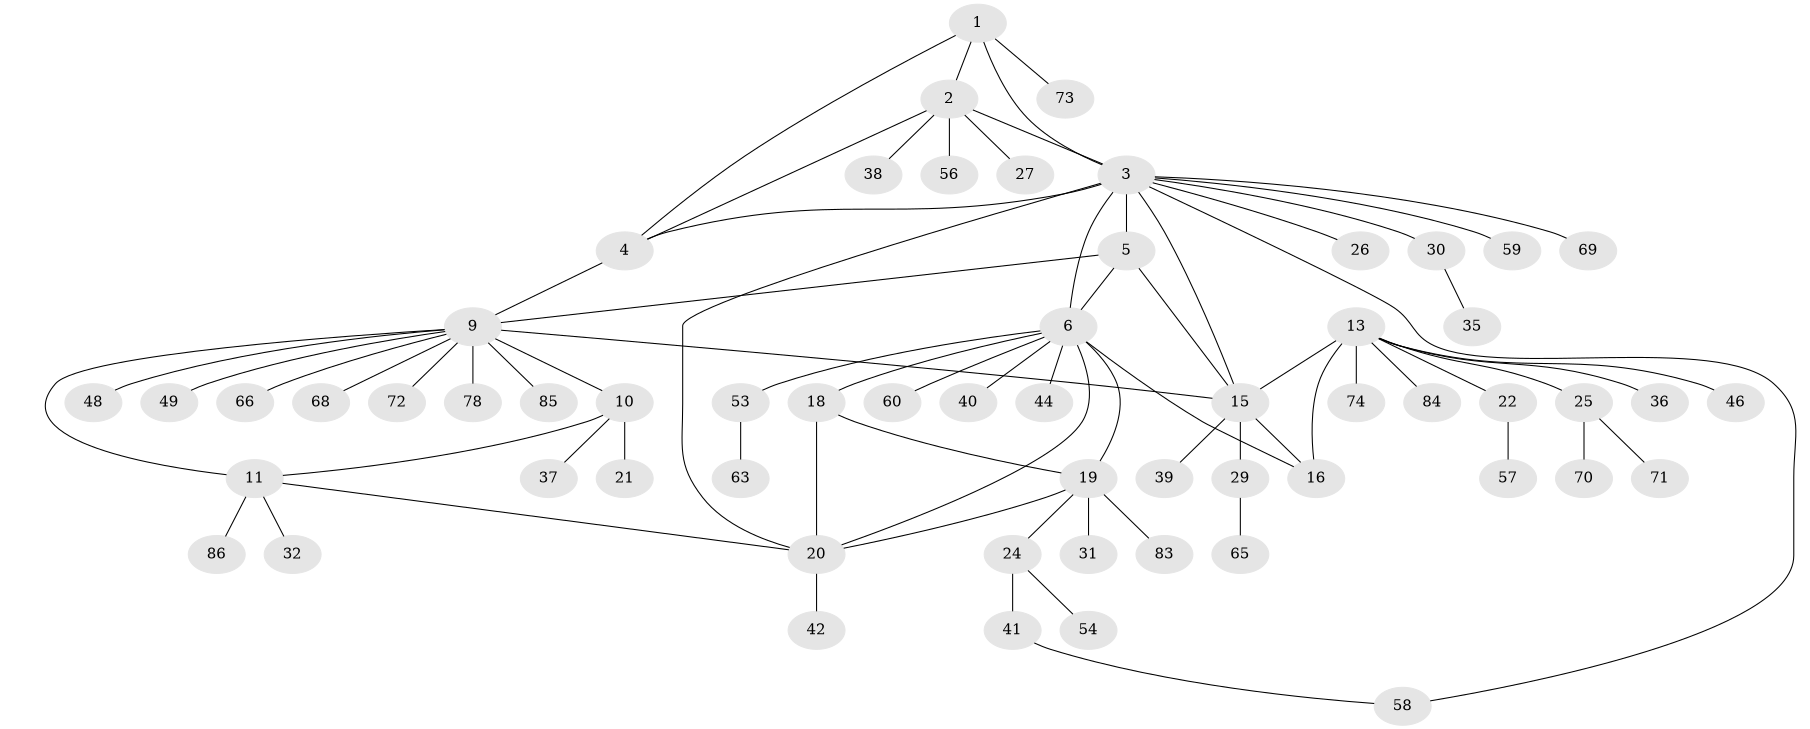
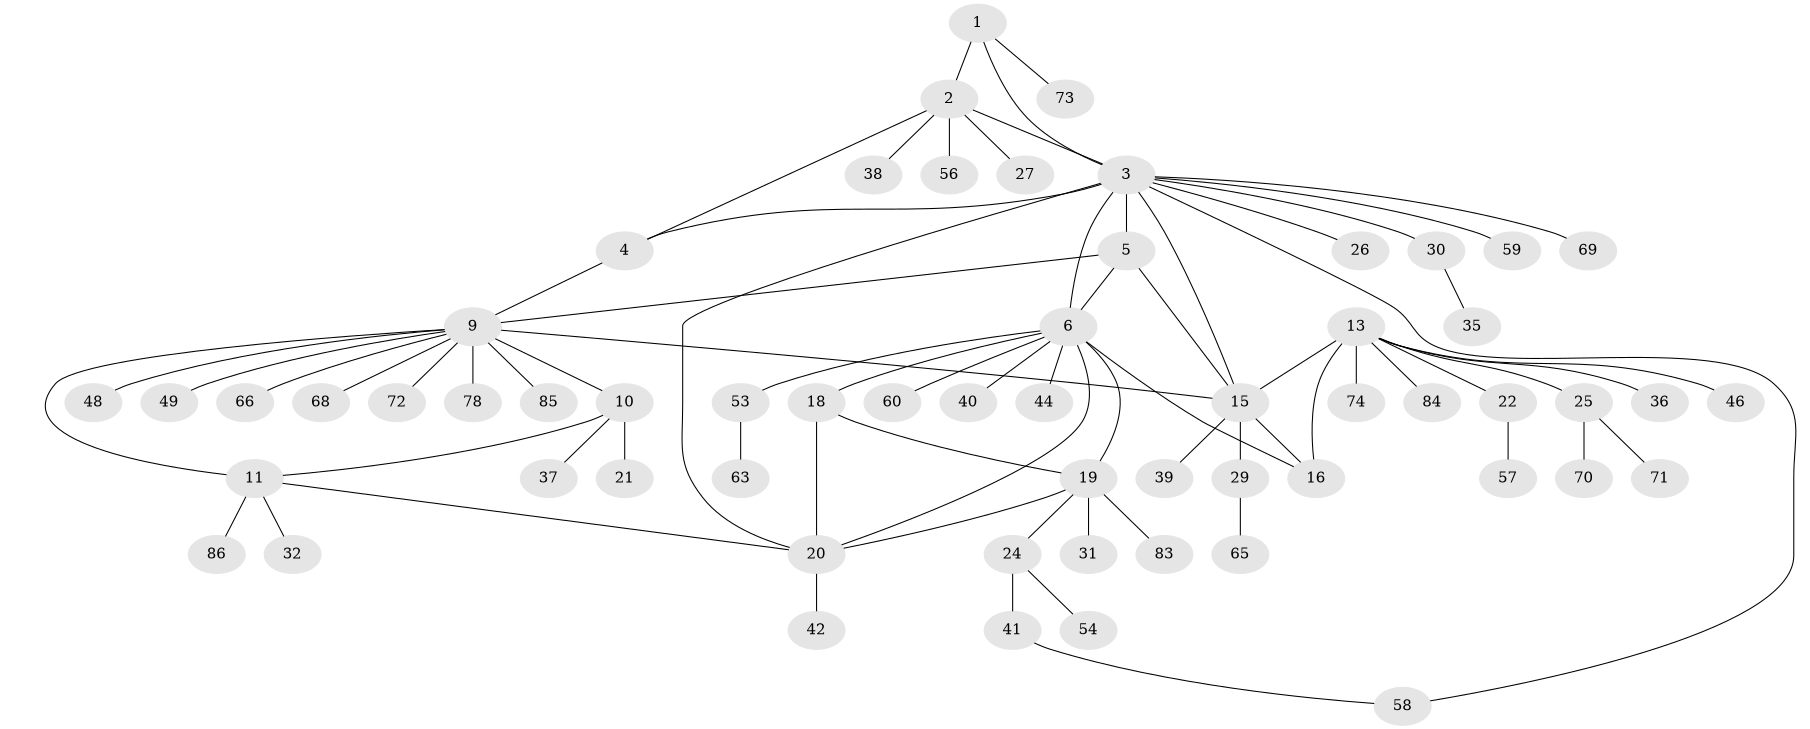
(792, 126) -> none
